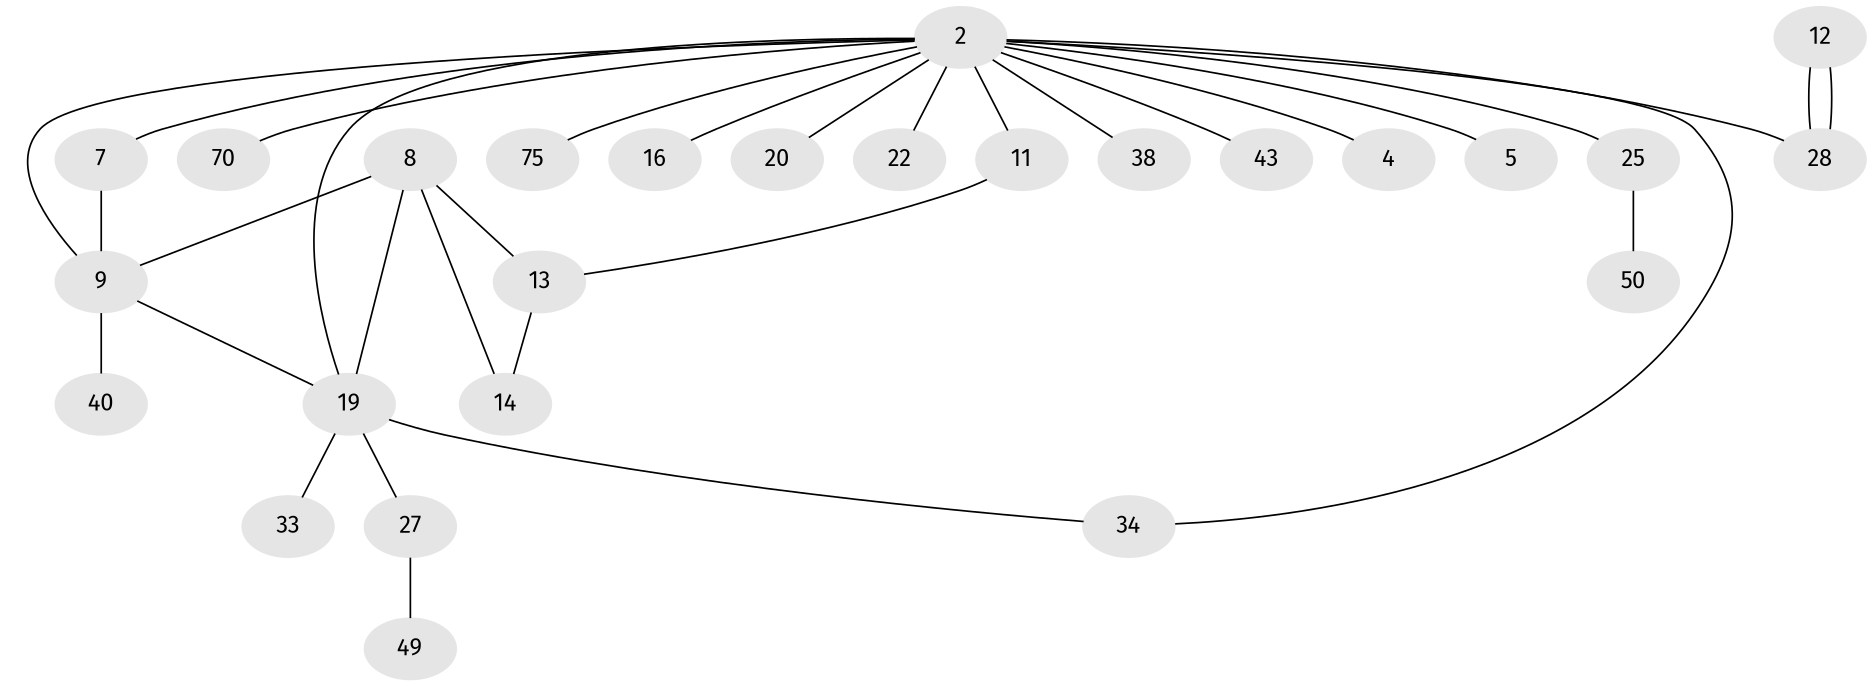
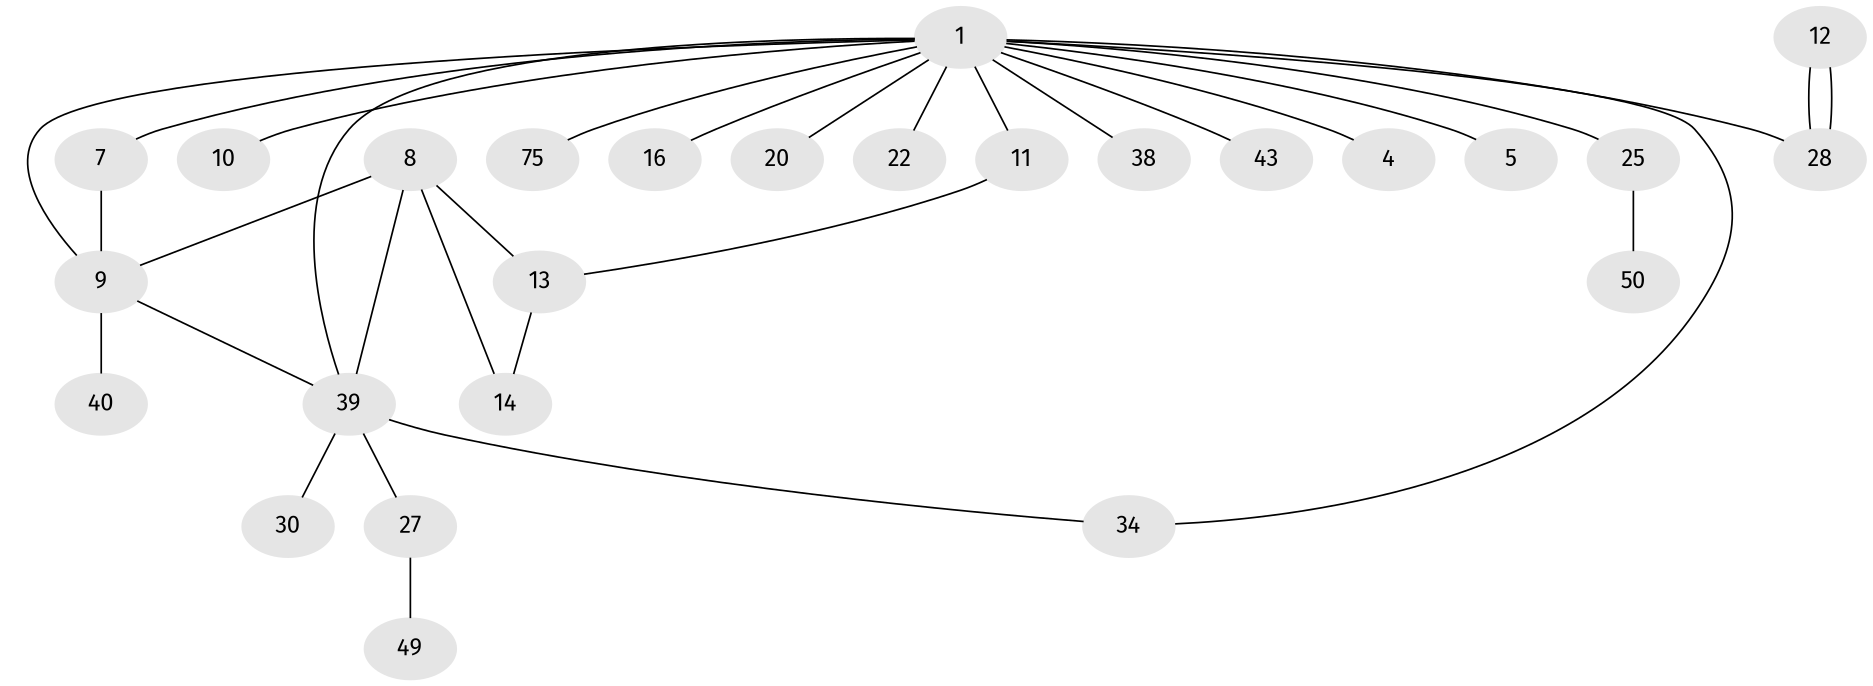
(961, 37) -> (961, 37)
(224, 160) -> (224, 160)
(349, 404) -> (349, 404)
(288, 527) -> (288, 527)
